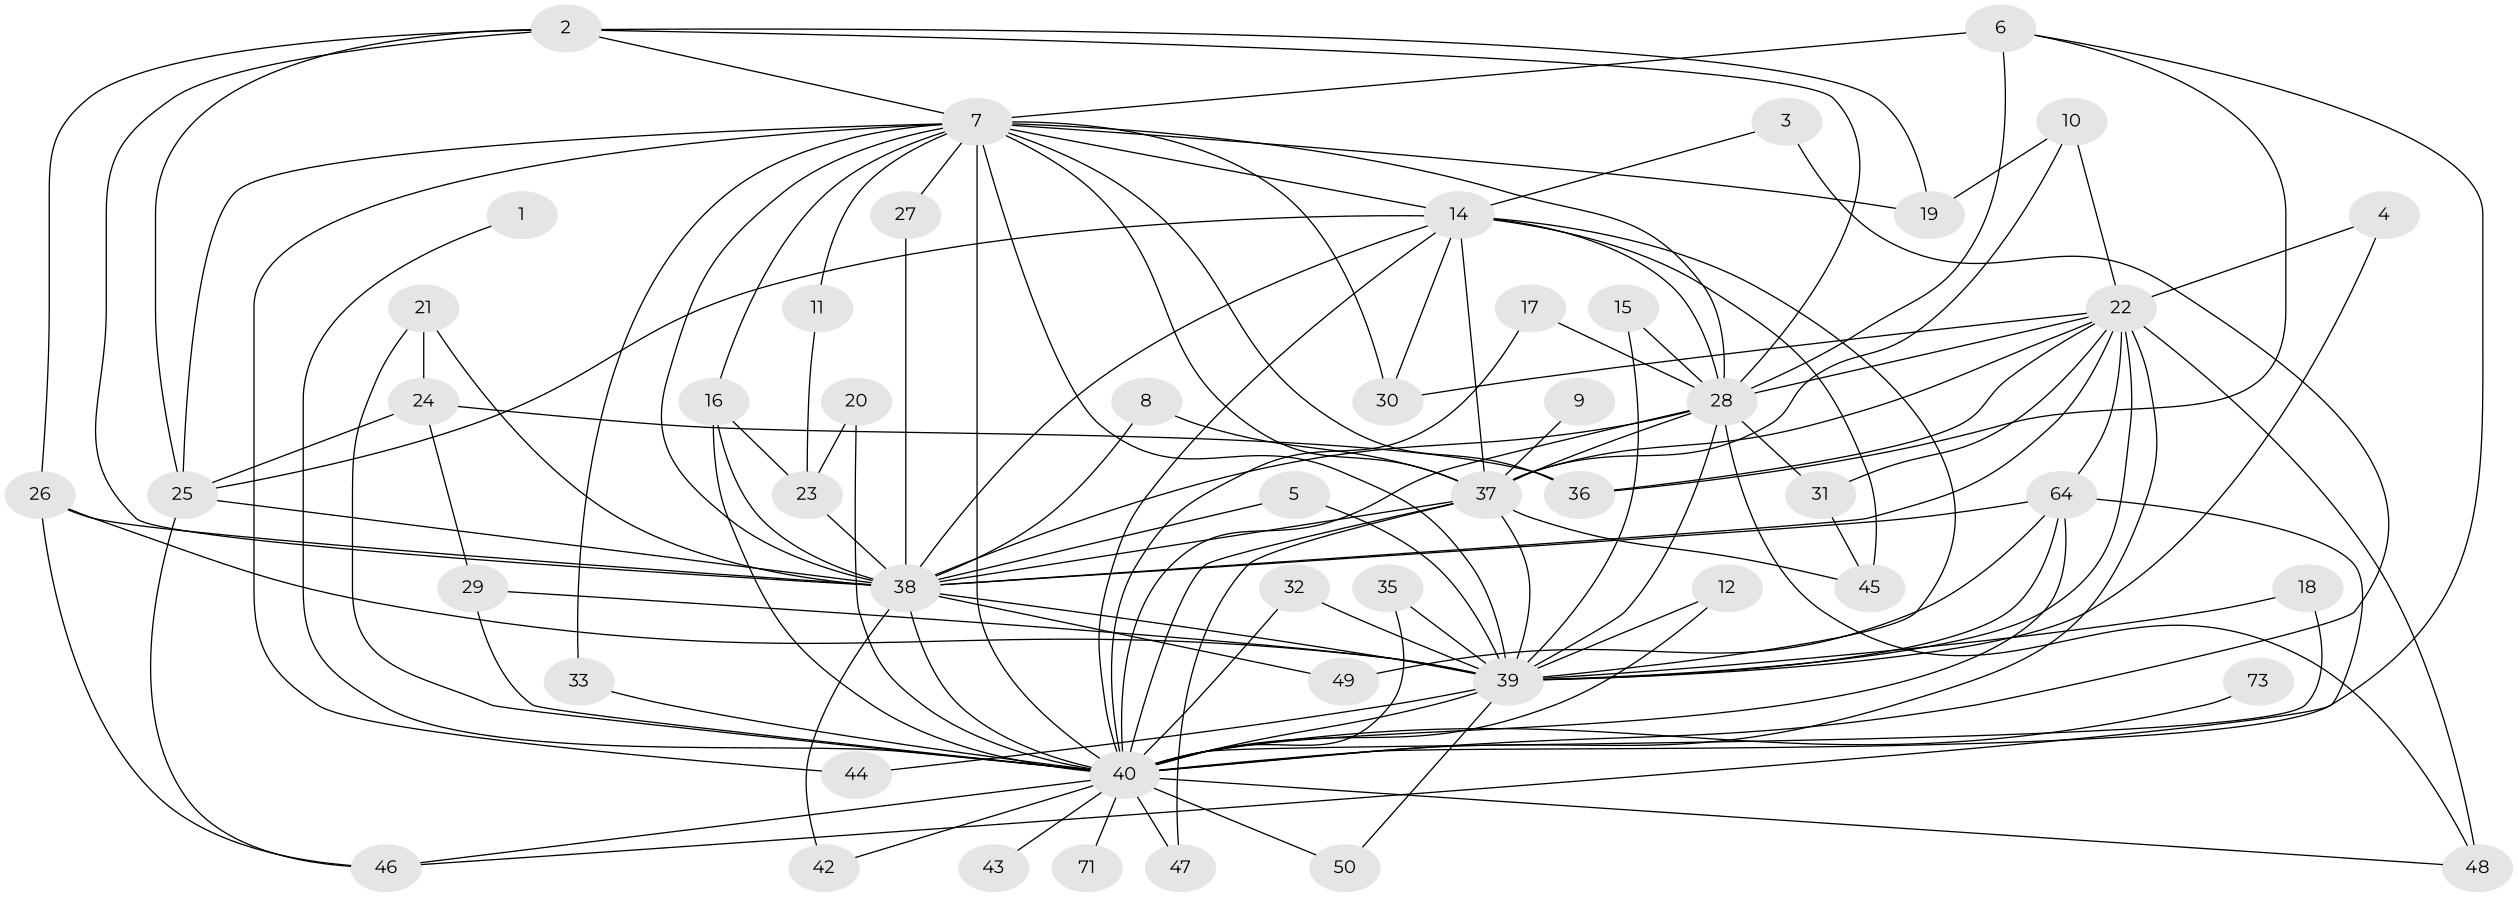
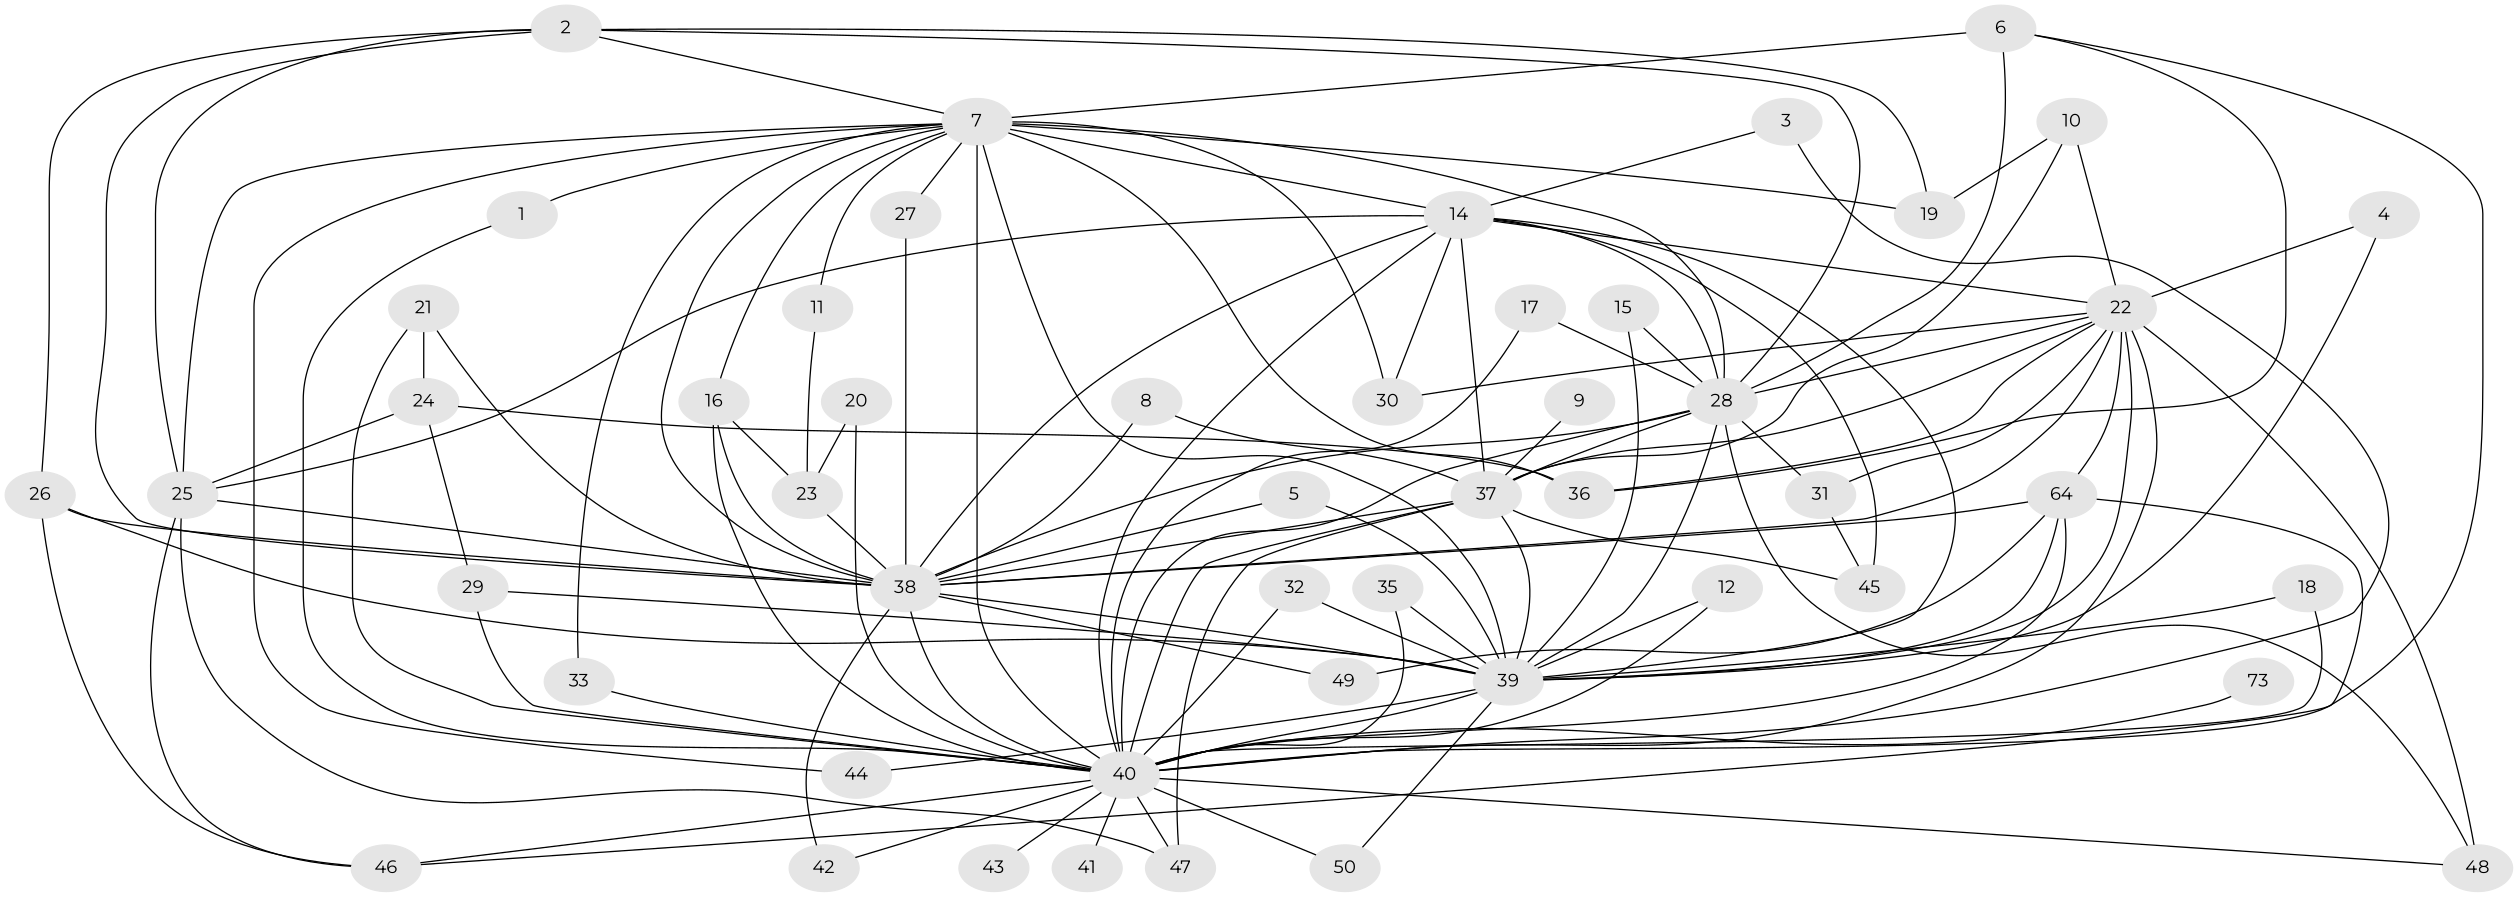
none -> (1790, 262)
(1191, 364) -> (745, 154)
none -> (585, 796)
(1087, 868) -> (1087, 868)
